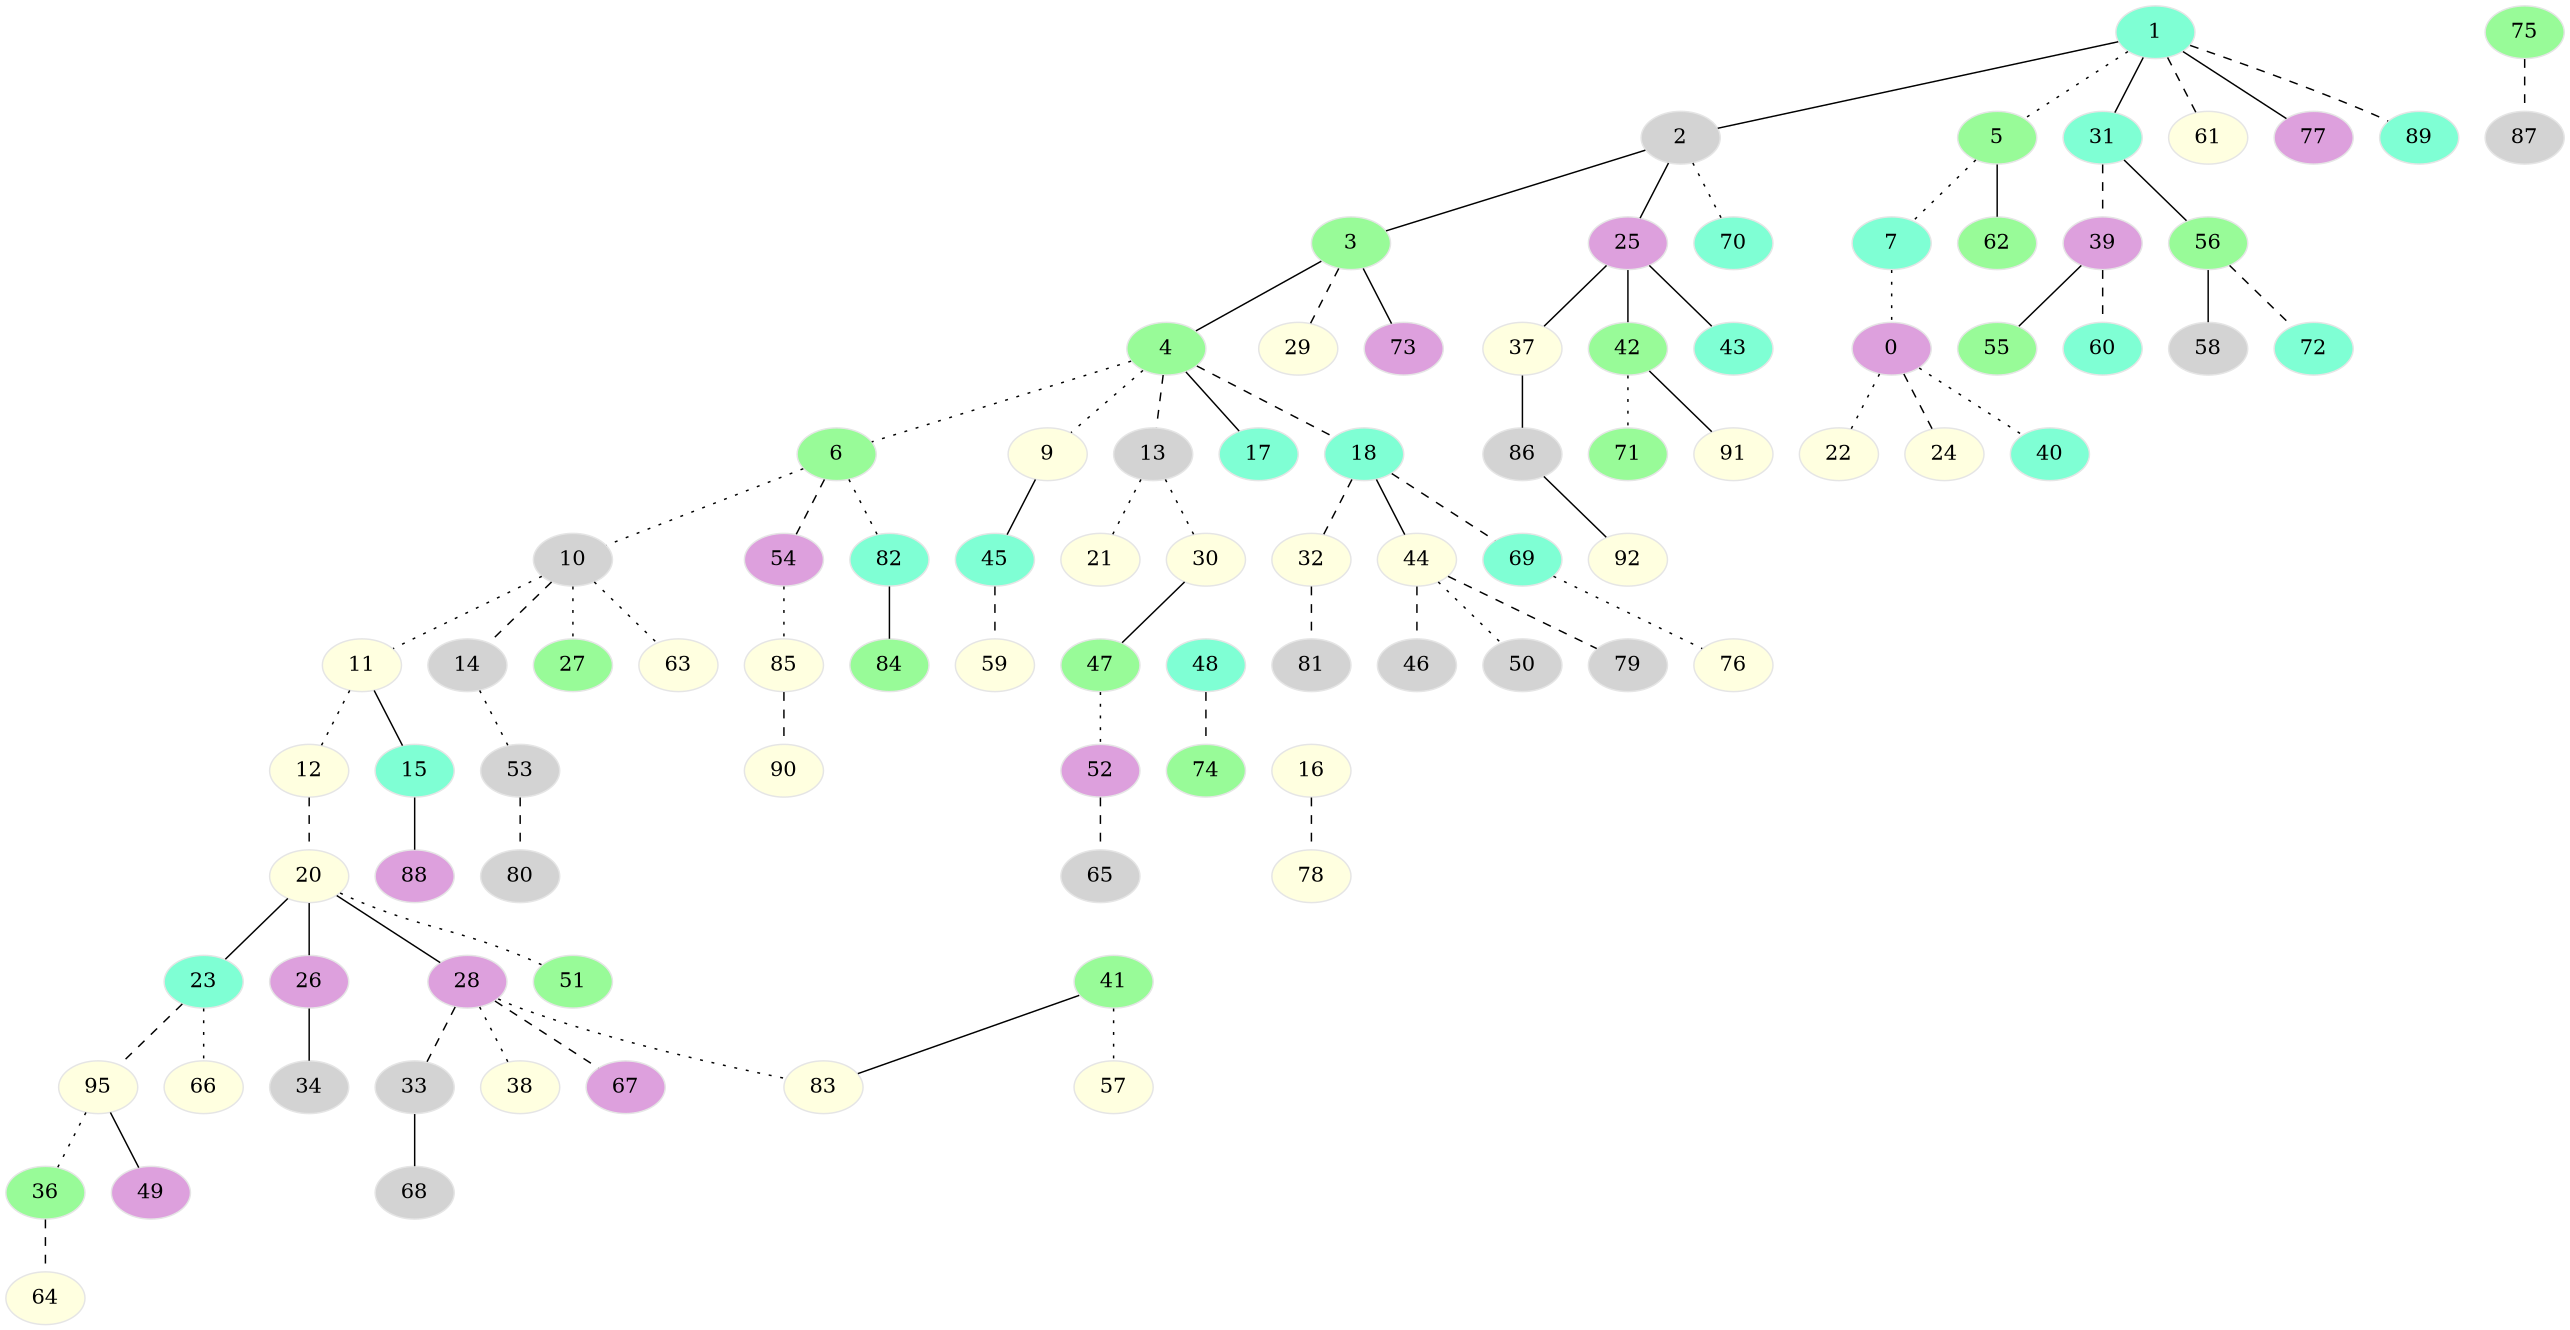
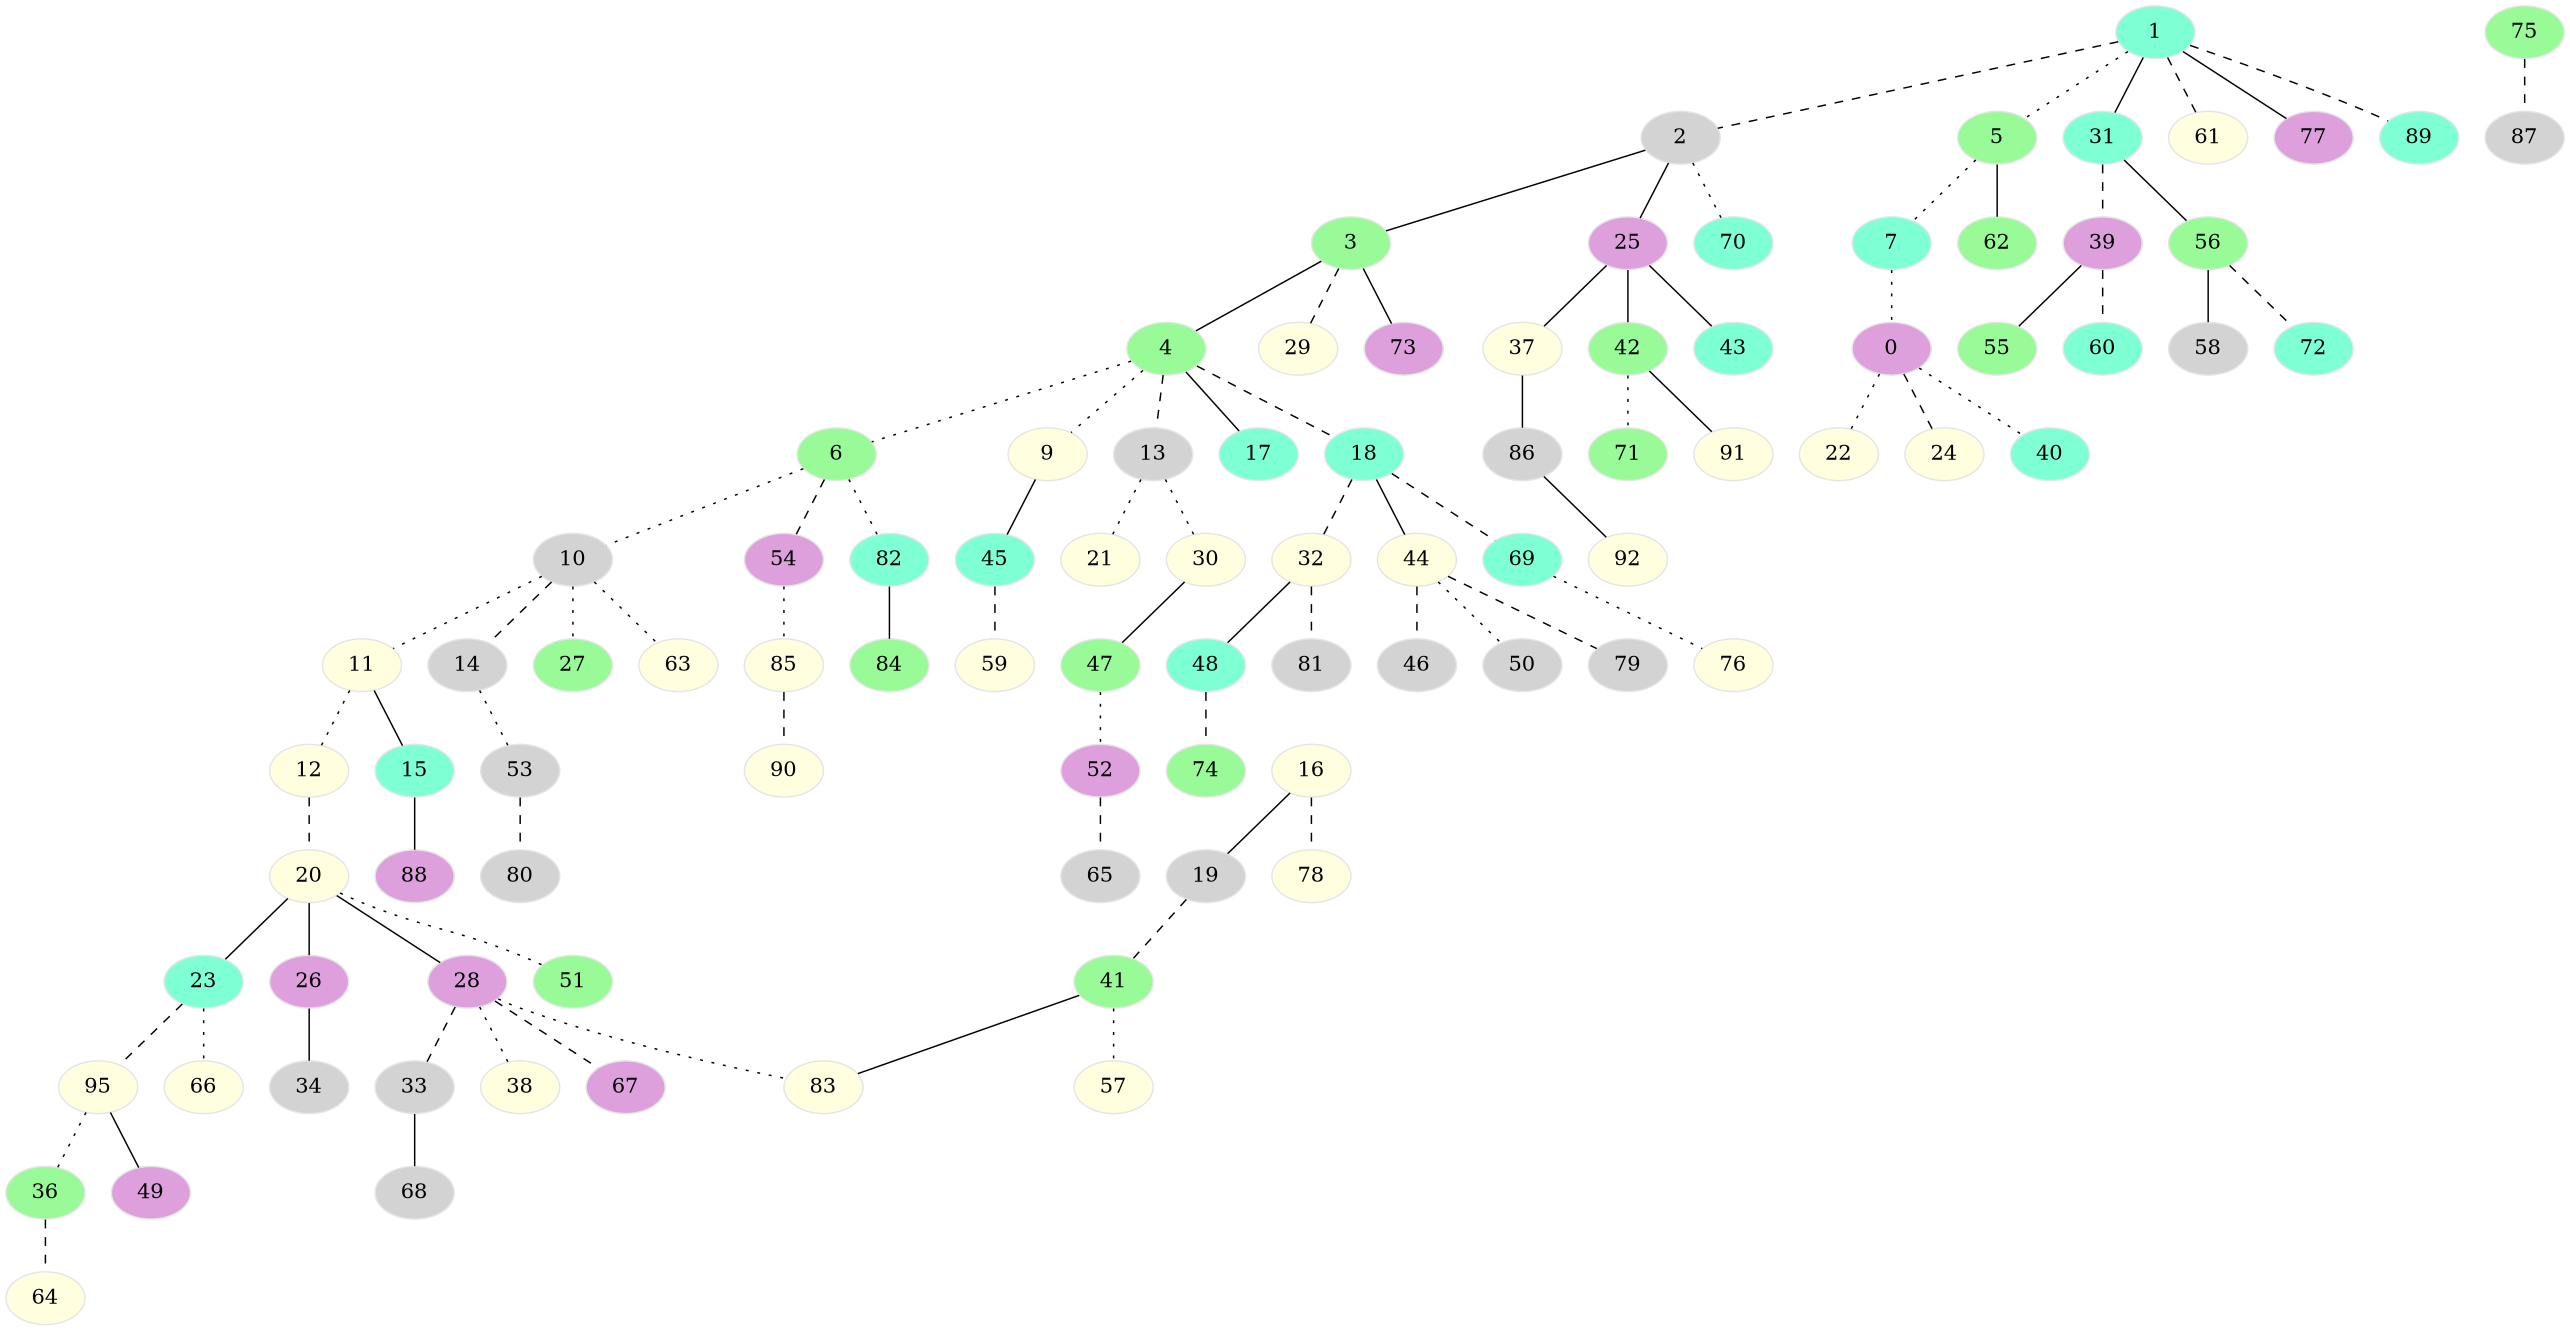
(1918, 85) -> (1918, 85)
none -> (1259, 612)
none -> (1206, 876)
